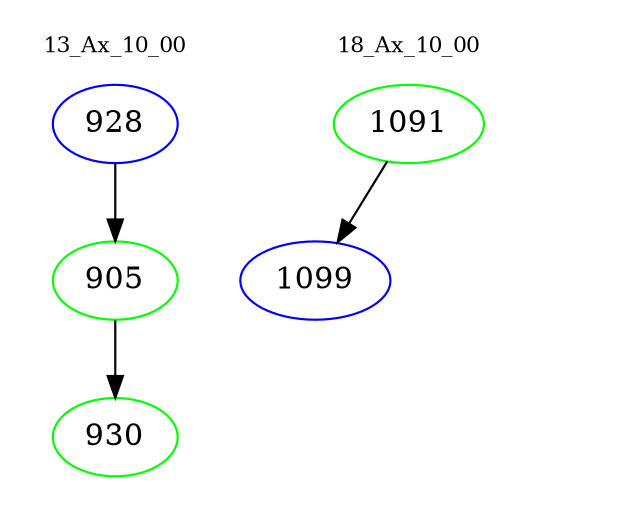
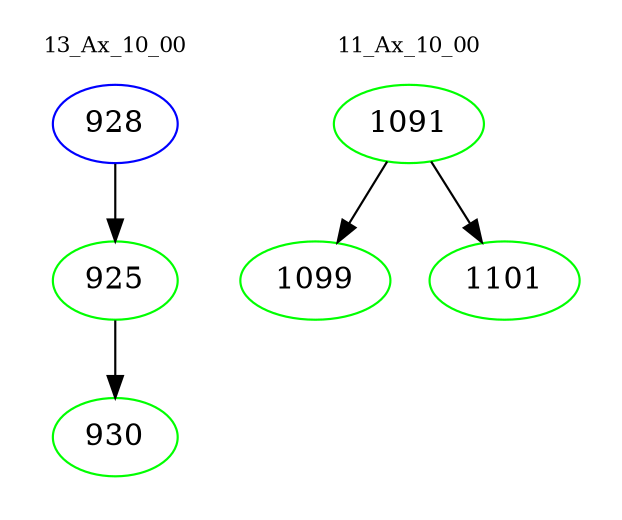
(409, 47) -> (409, 47)
(115, 281) -> (115, 281)
(315, 281) -> (315, 281)
none -> (505, 281)
